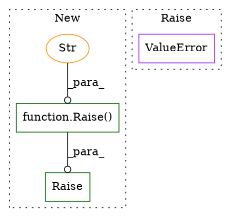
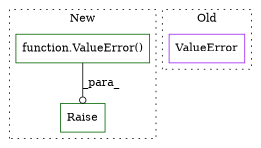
(177, 19) -> (207, 19)
(68, 49) -> none
(68, 118) -> (83, 49)
